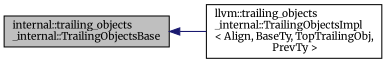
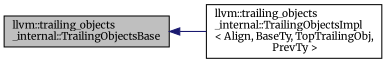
(87, 31) -> (87, 31)
